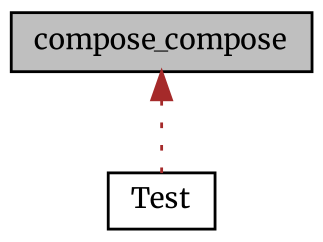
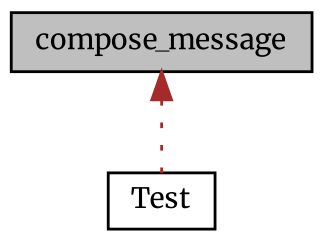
(162, 42) -> (162, 42)
